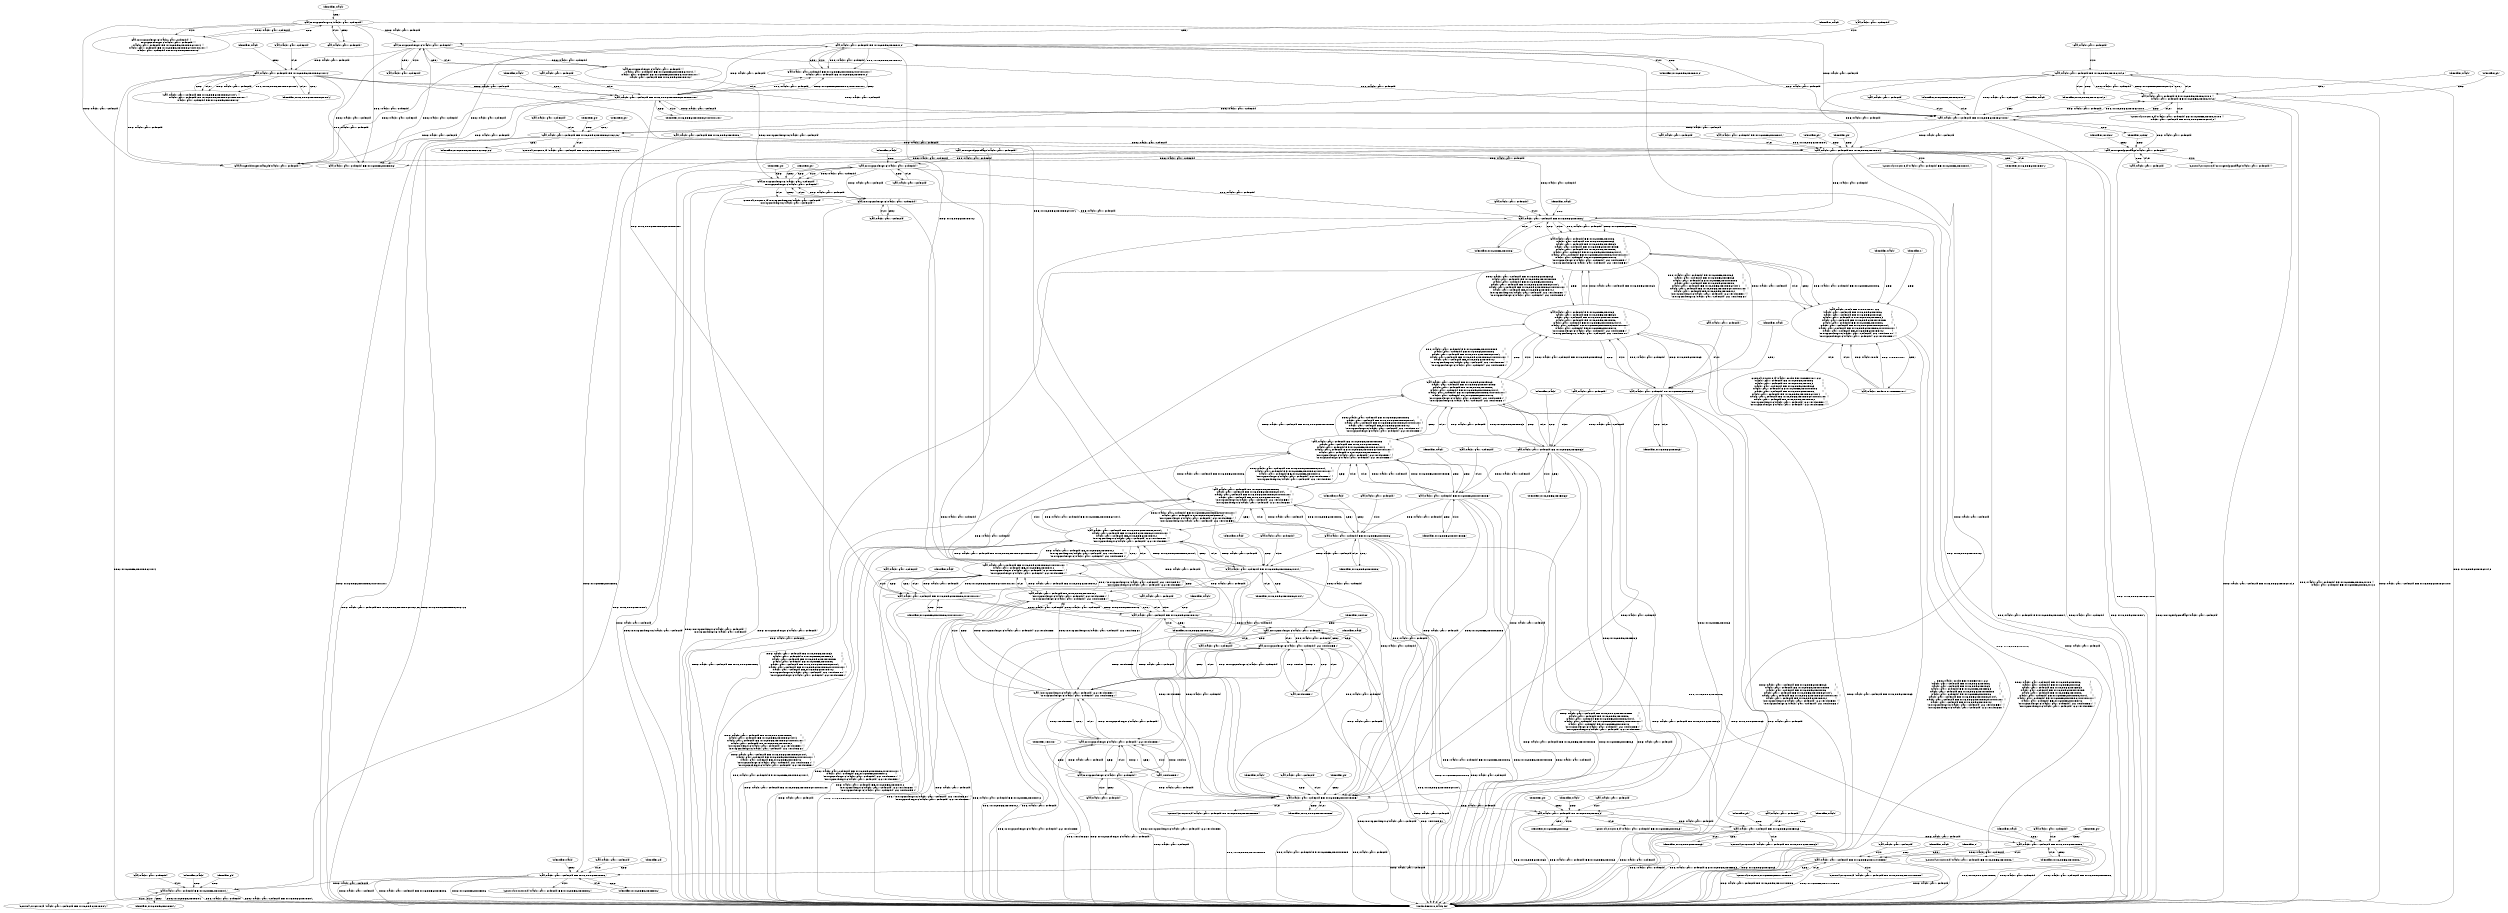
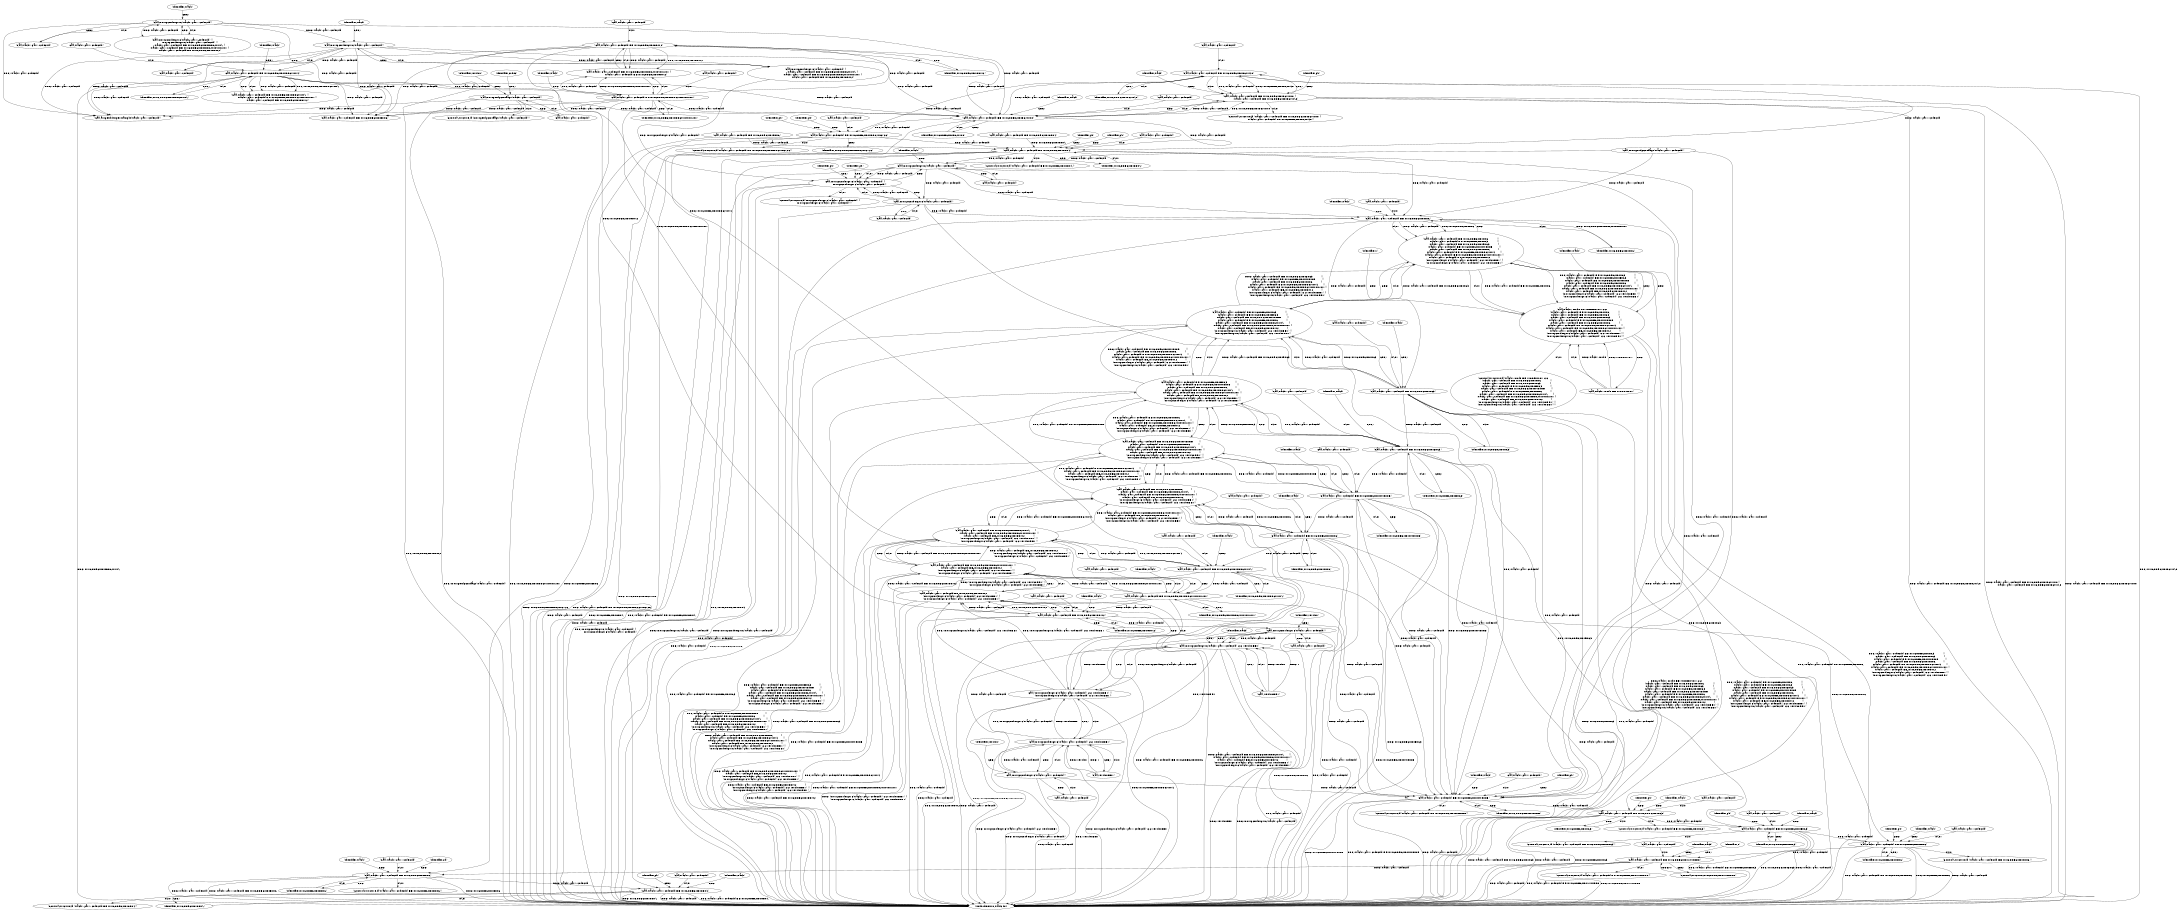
(2067, 124) -> (971, 126)
(1539, 226) -> (1602, 226)
(2454, 836) -> (2140, 609)
(1817, 868) -> (1667, 868)
